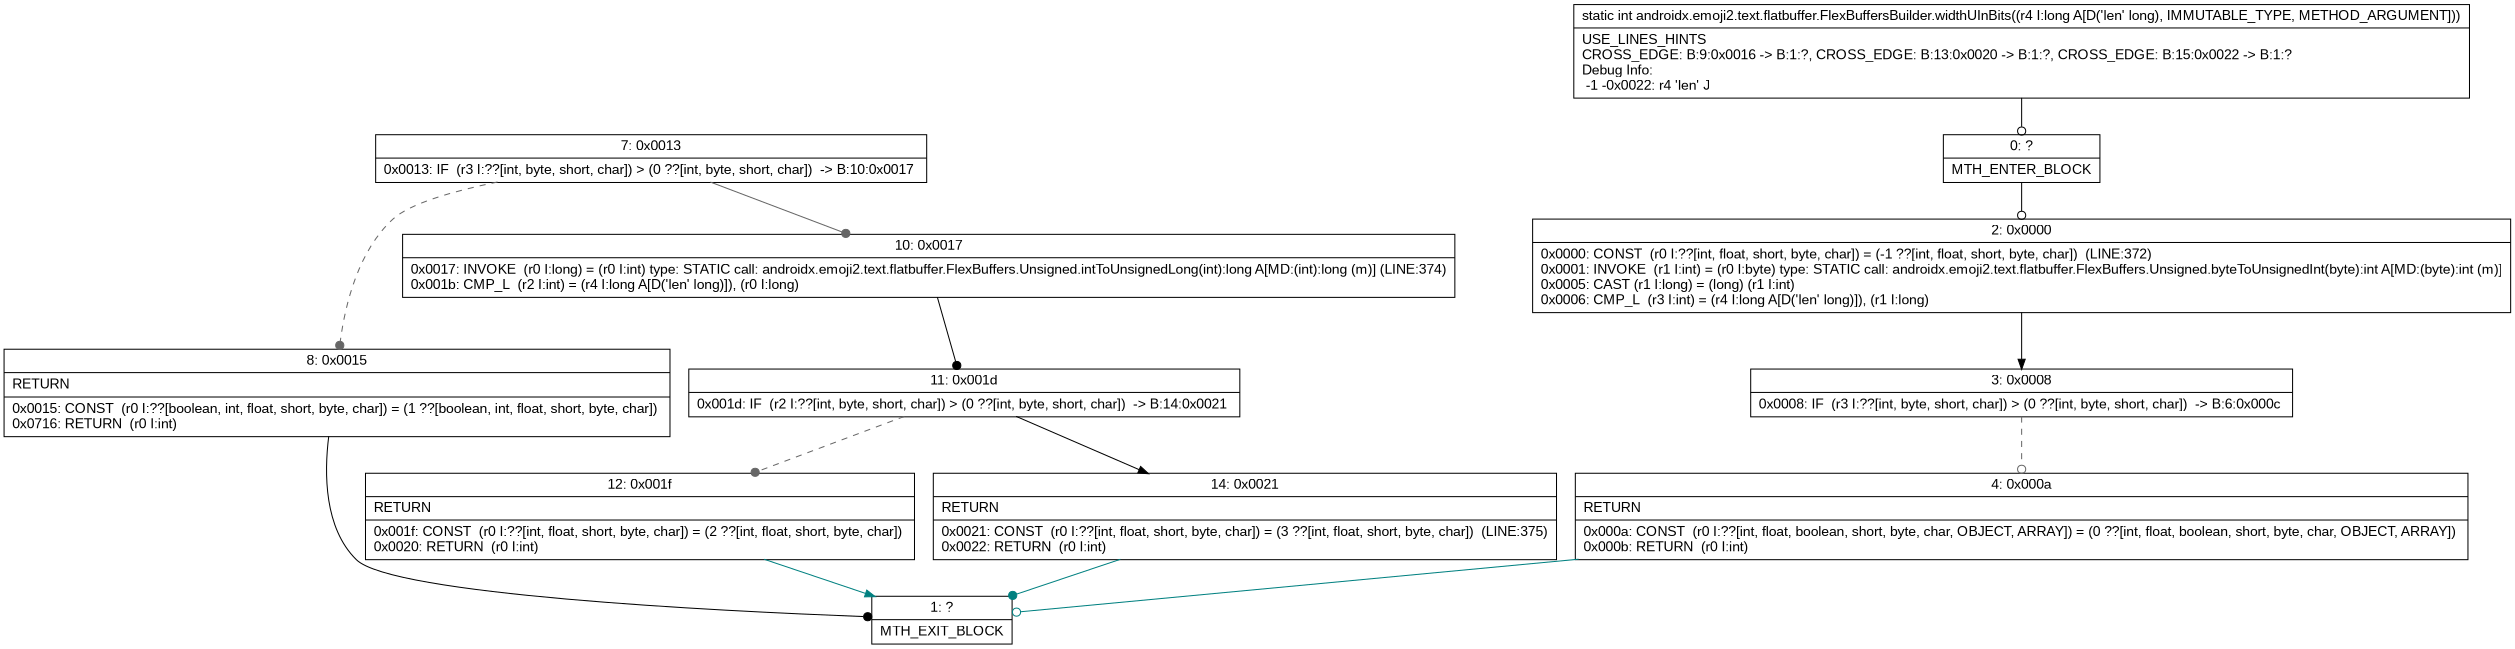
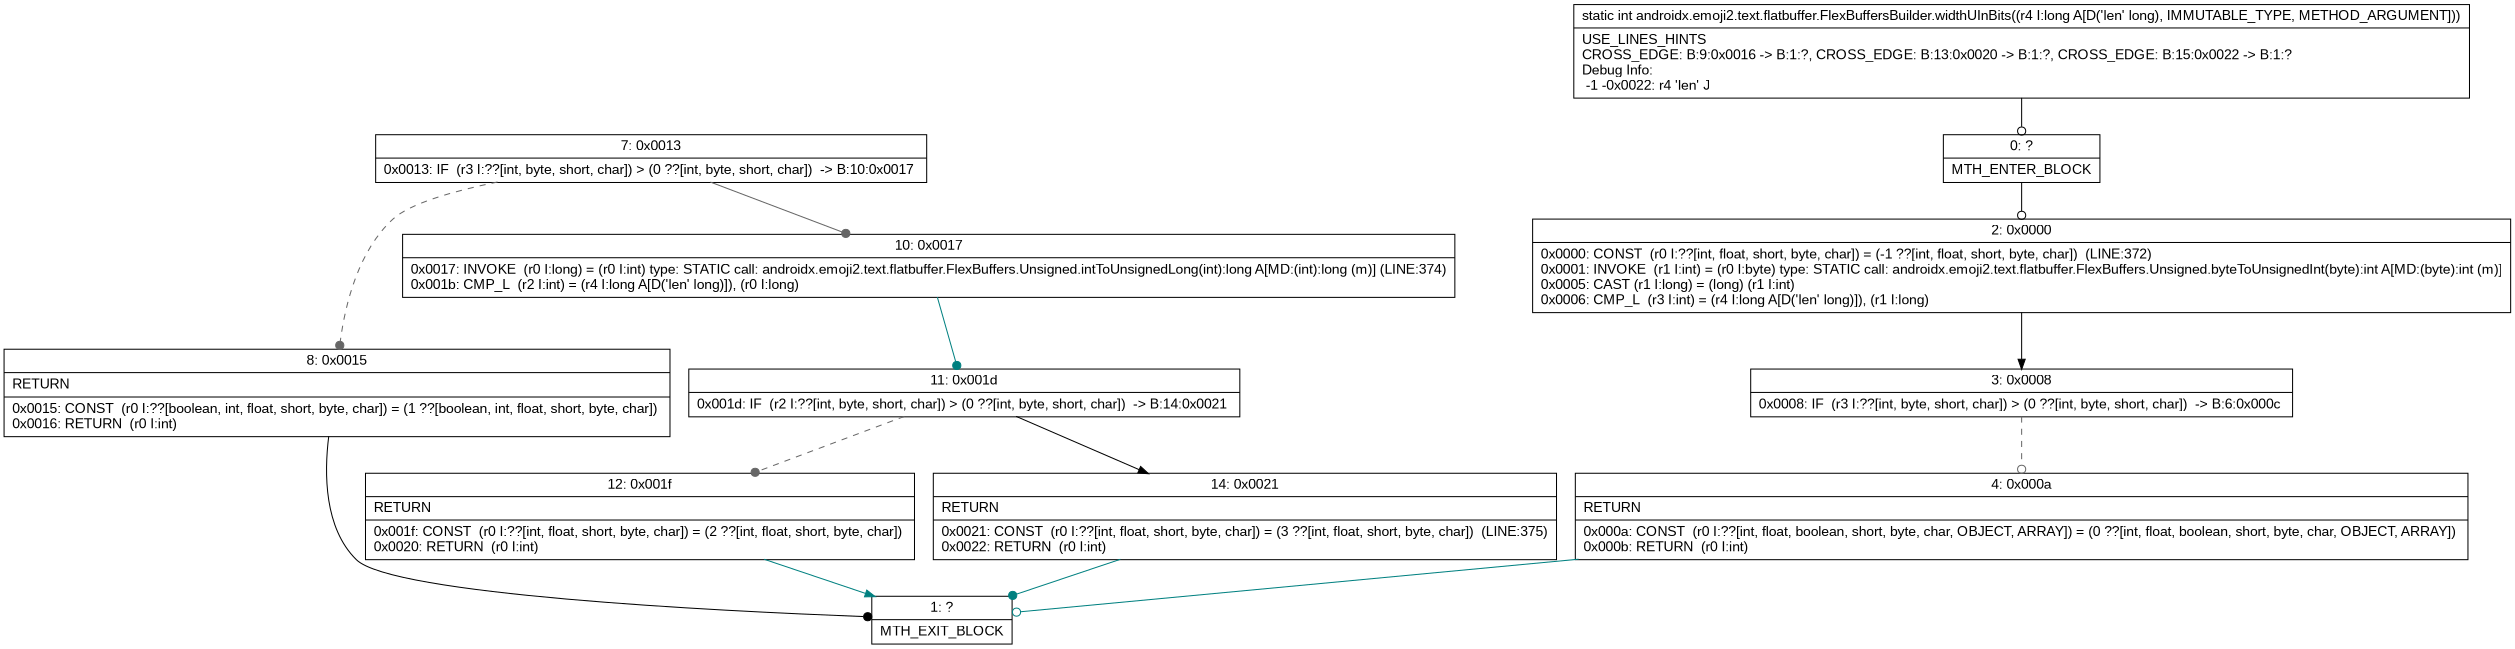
(946, 329) -> (946, 329)
(97, 424) -> (97, 424)
